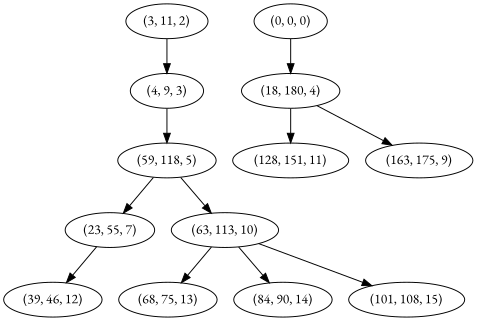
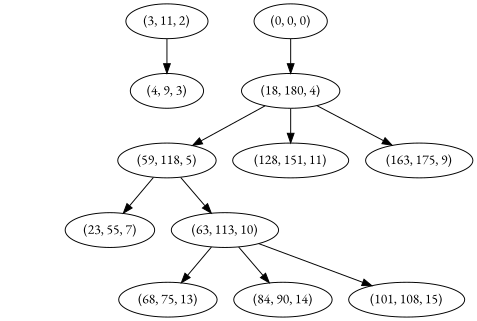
(167, 121) -> (233, 123)
(53, 300) -> none
